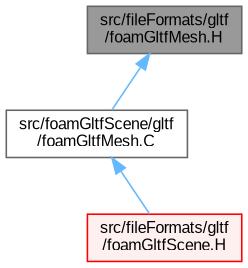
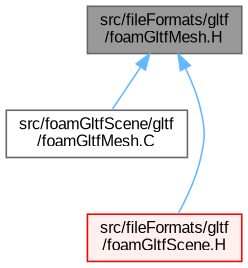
(135, 193) -> (204, 142)
